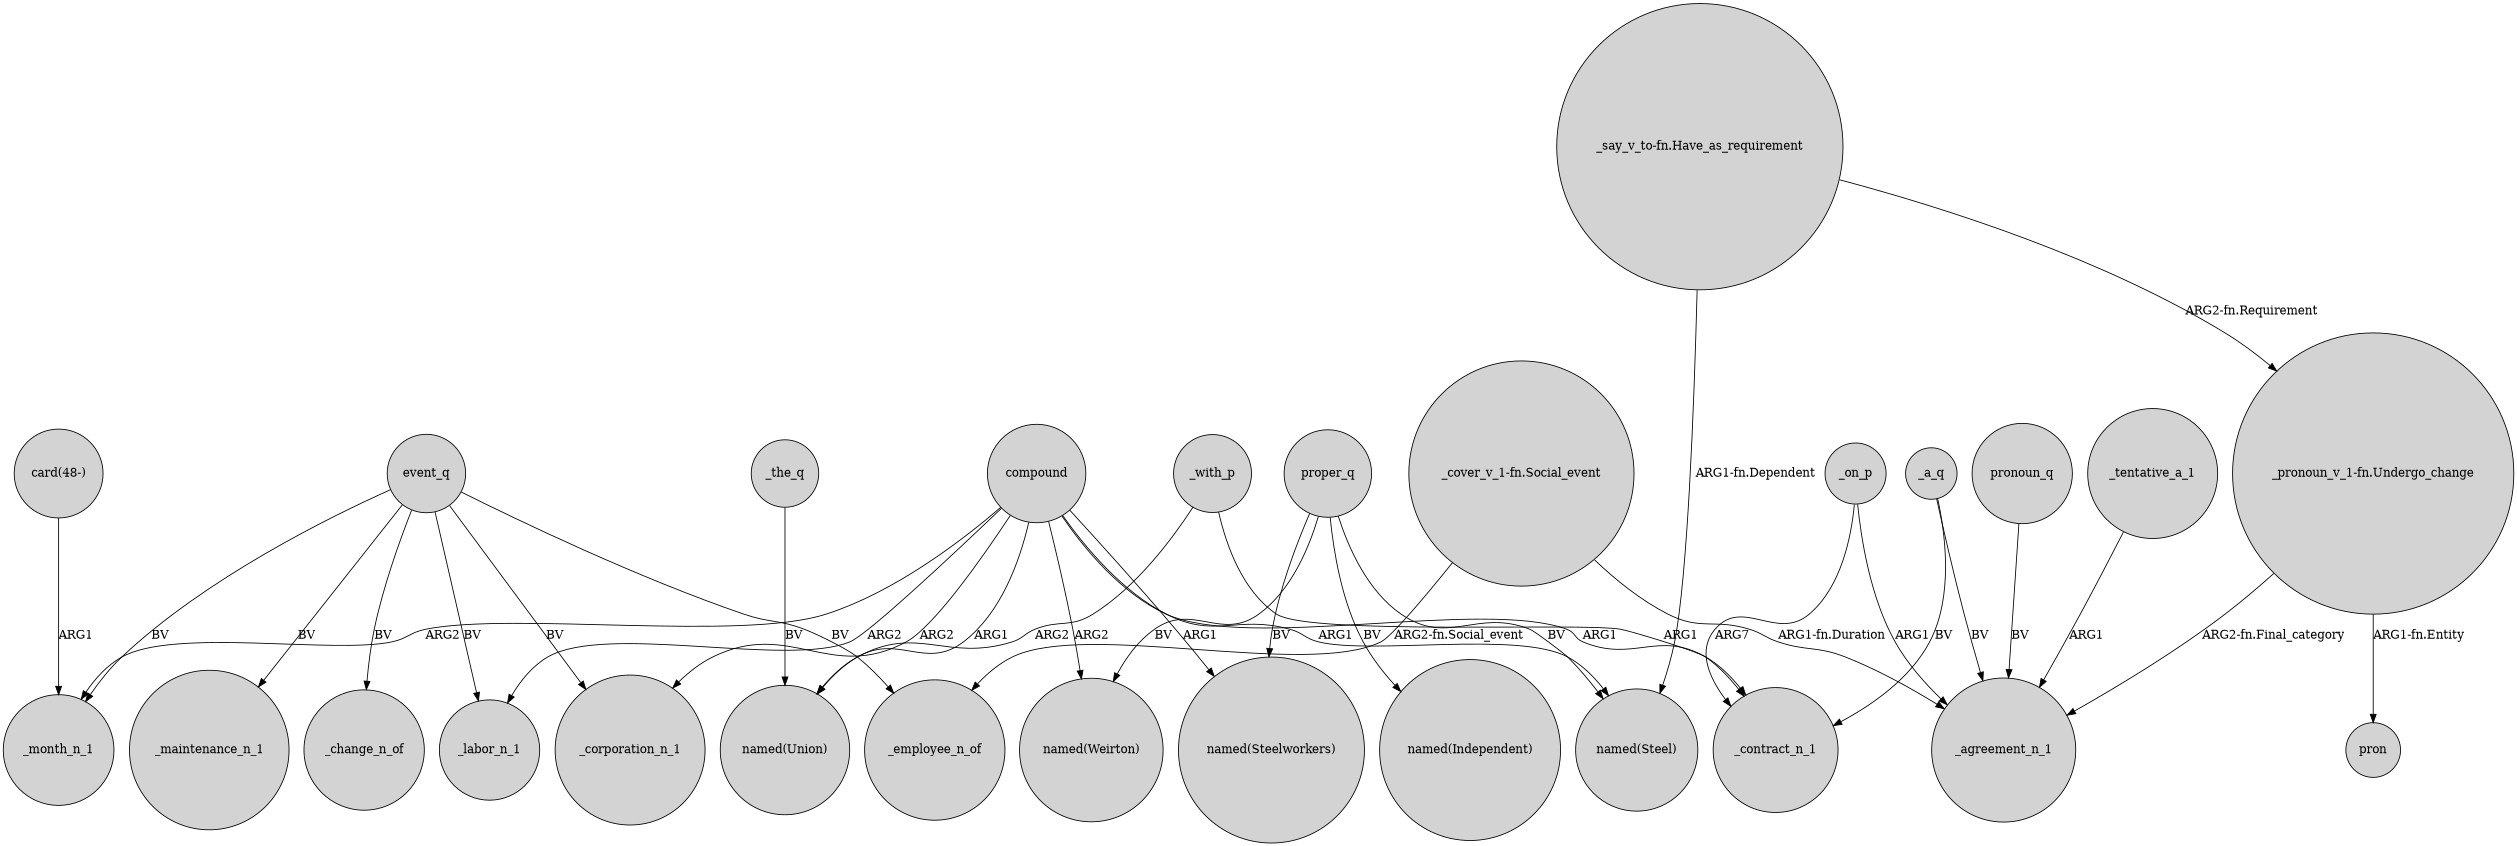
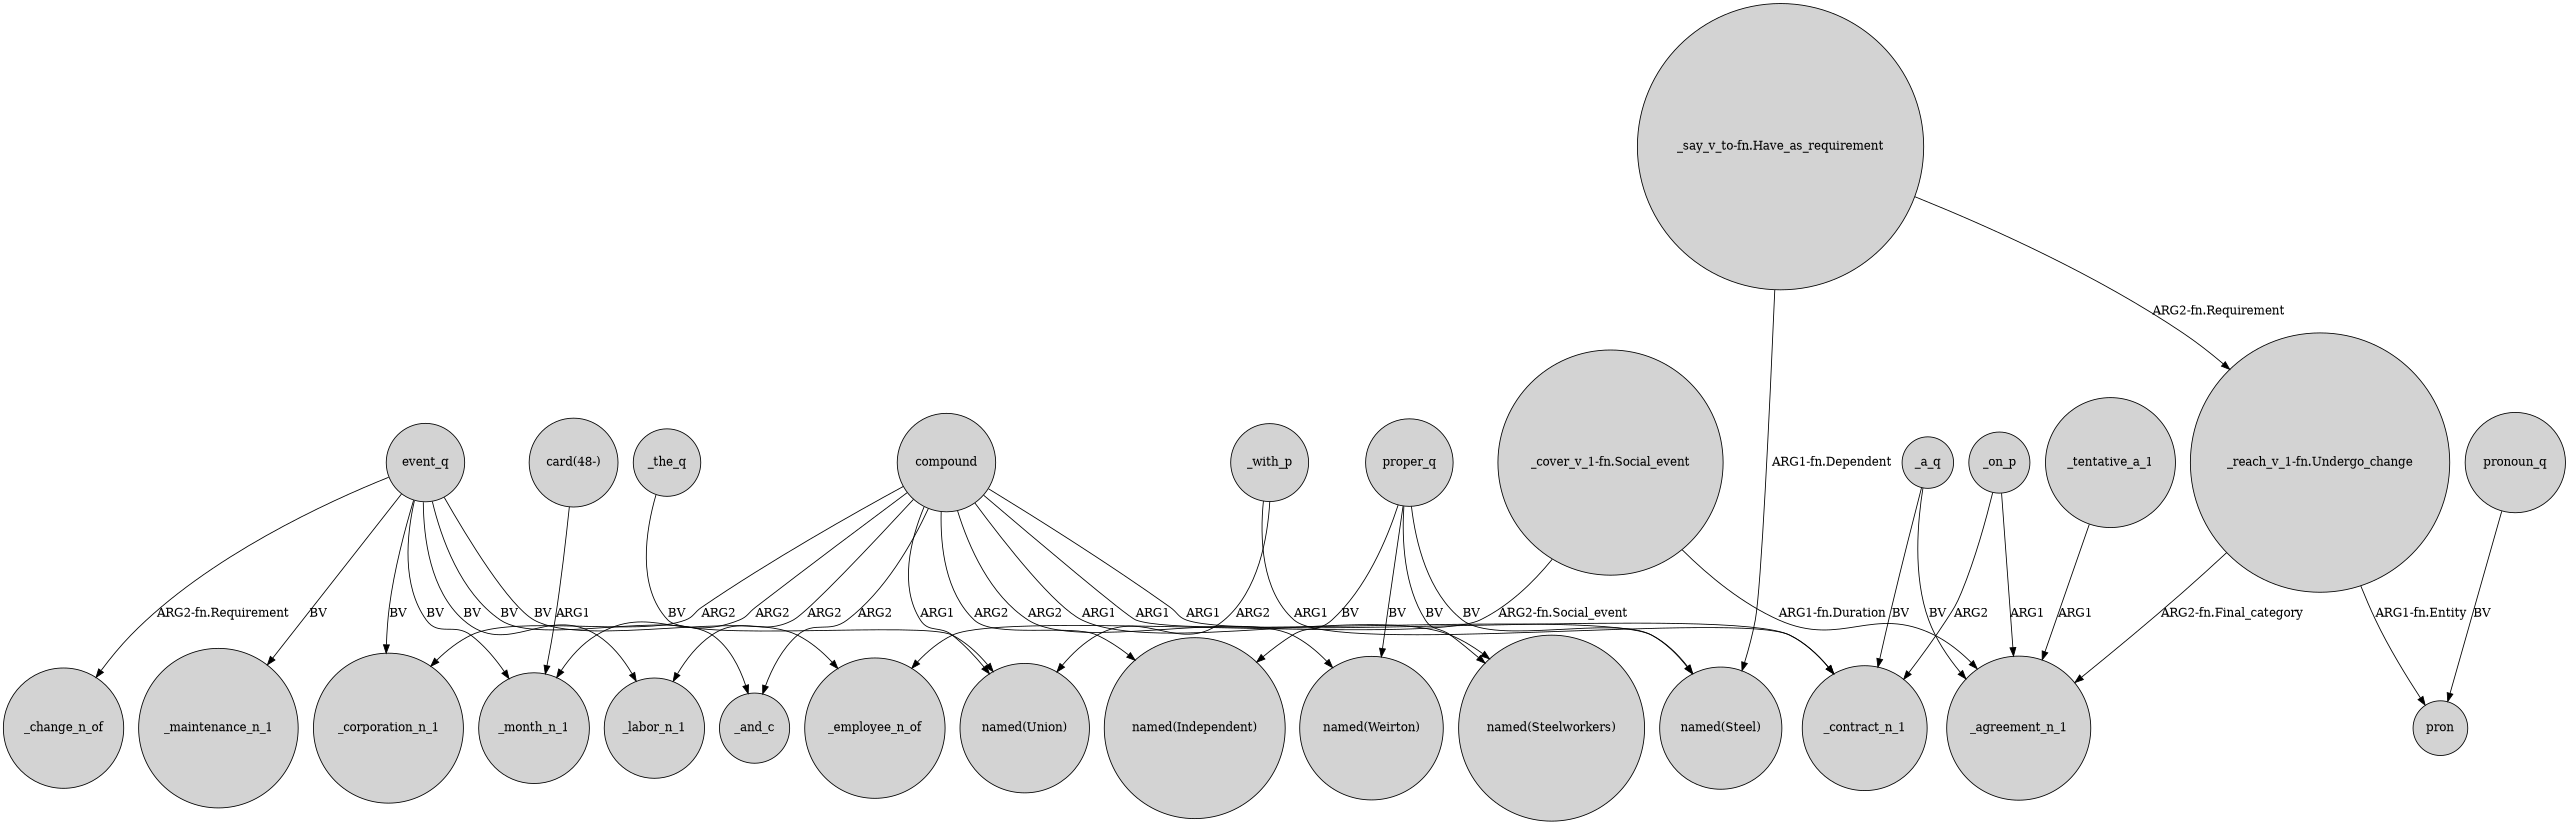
(2373, 474) -> (2320, 463)
(2014, 597) -> (2476, 602)
none -> (976, 621)
(383, 636) -> (223, 614)
(1732, 636) -> (1971, 614)
none -> (755, 728)
